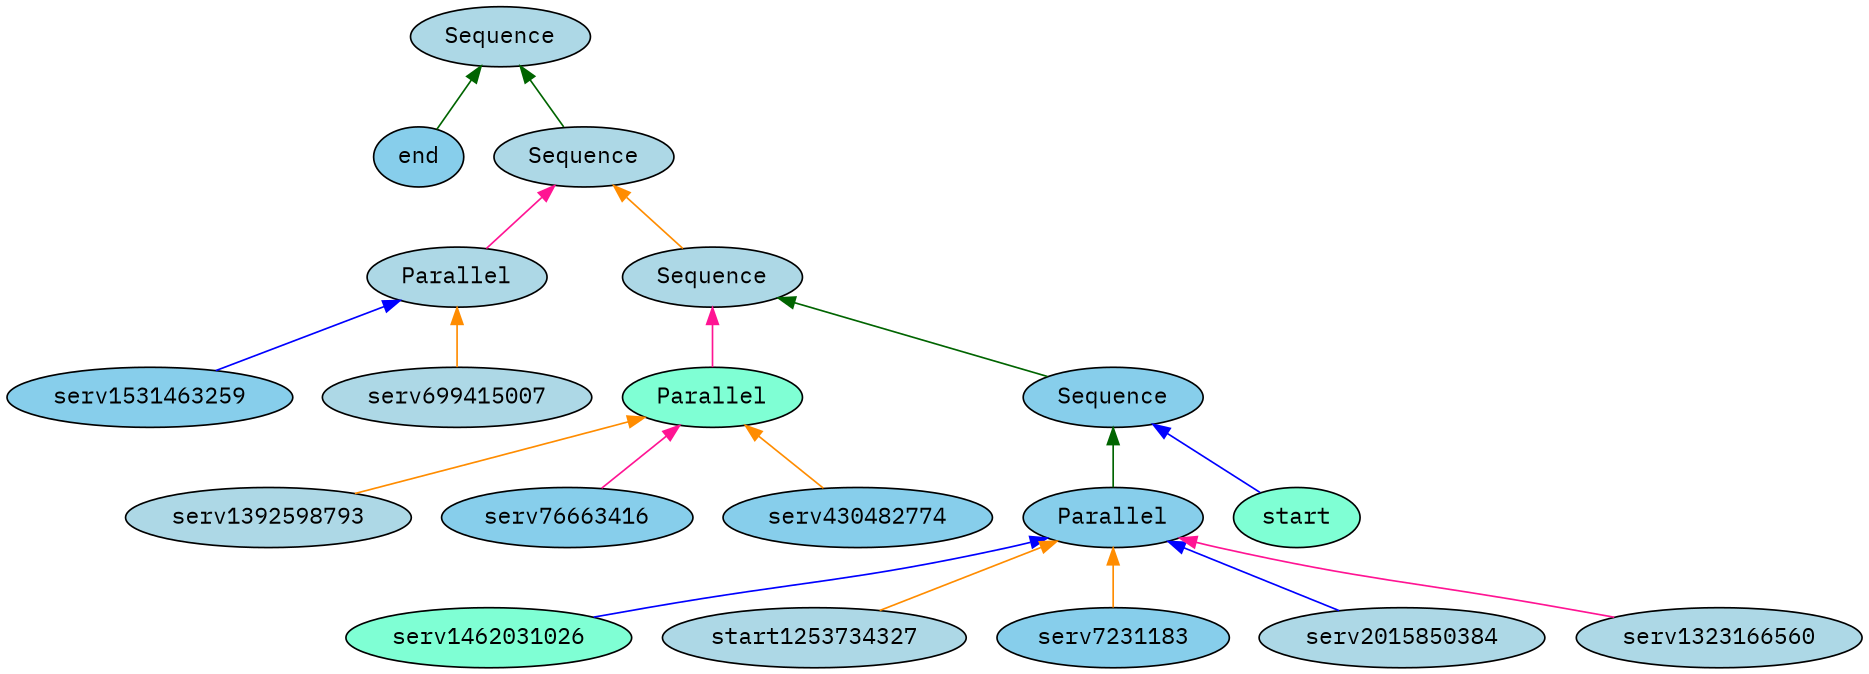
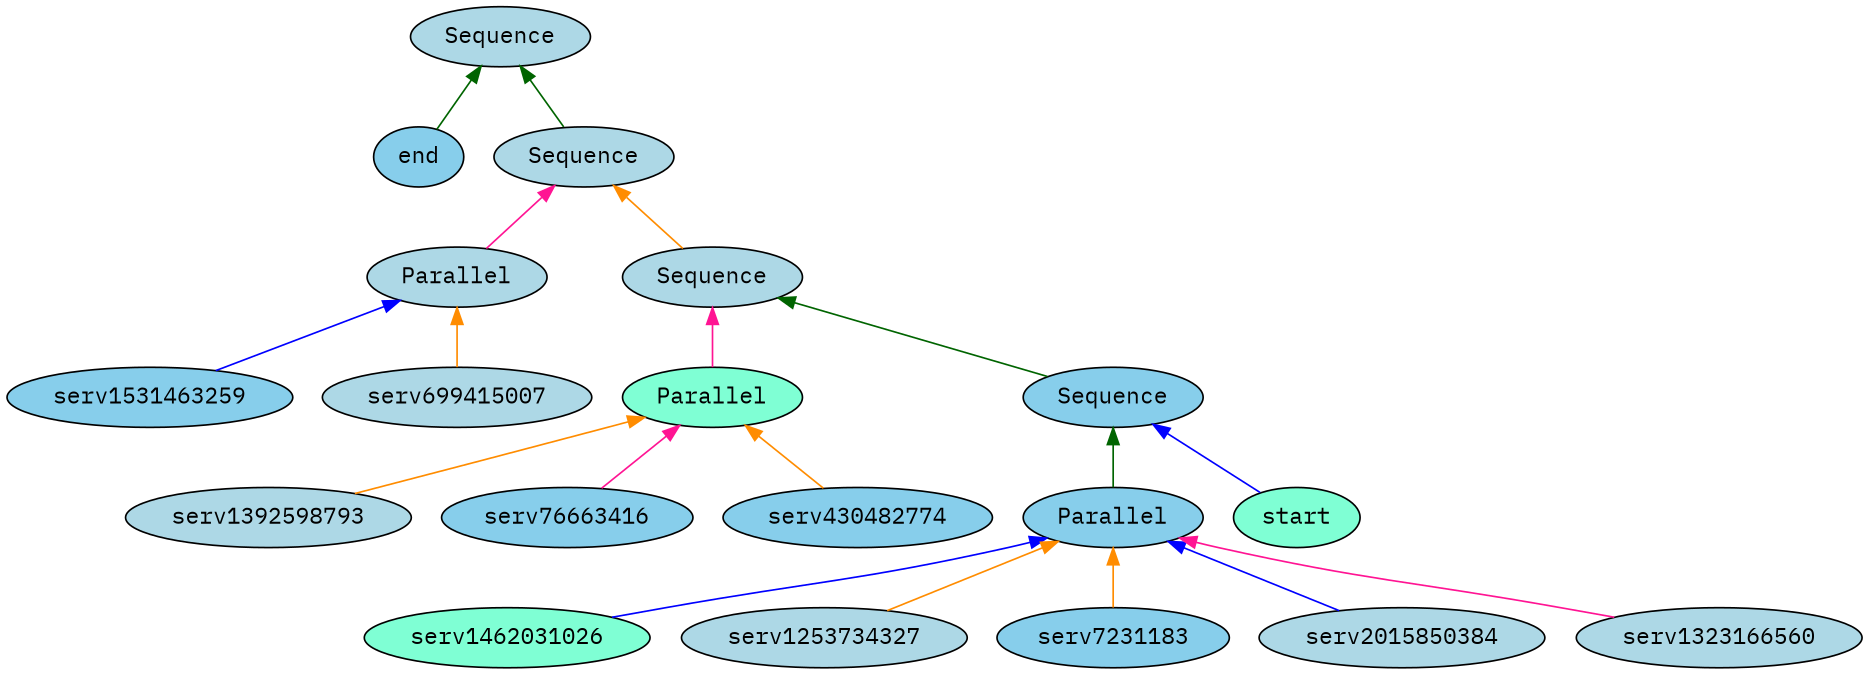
(814, 638) -> (824, 638)
